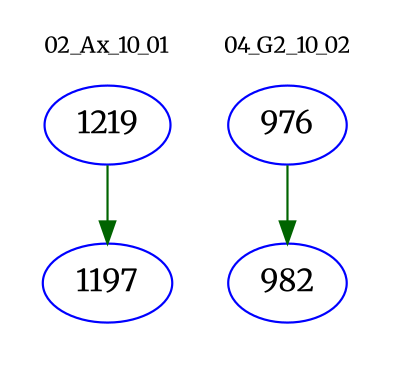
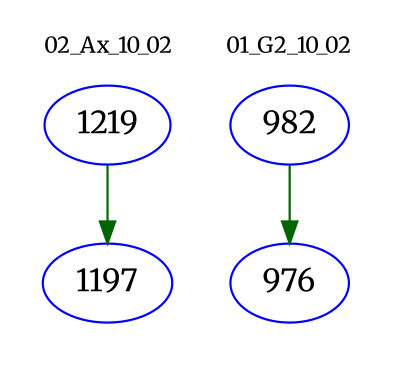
(108, 47) -> (109, 47)
(287, 47) -> (290, 47)
(287, 193) -> (290, 193)
